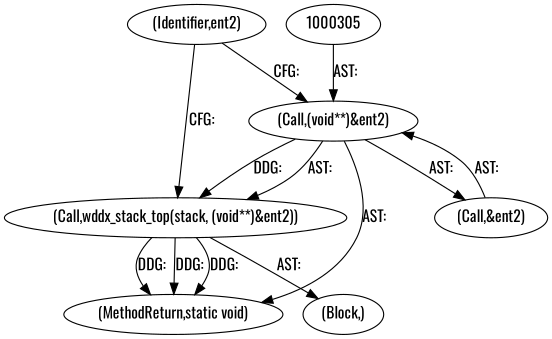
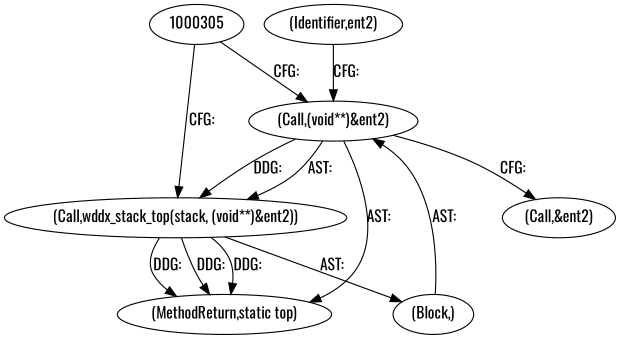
(347, 73) -> (288, 73)
(187, 115) -> (187, 115)
(457, 158) -> (428, 212)
(443, 169) -> (515, 169)
(173, 314) -> (224, 314)
